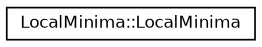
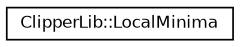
(131, 24) -> (120, 24)
